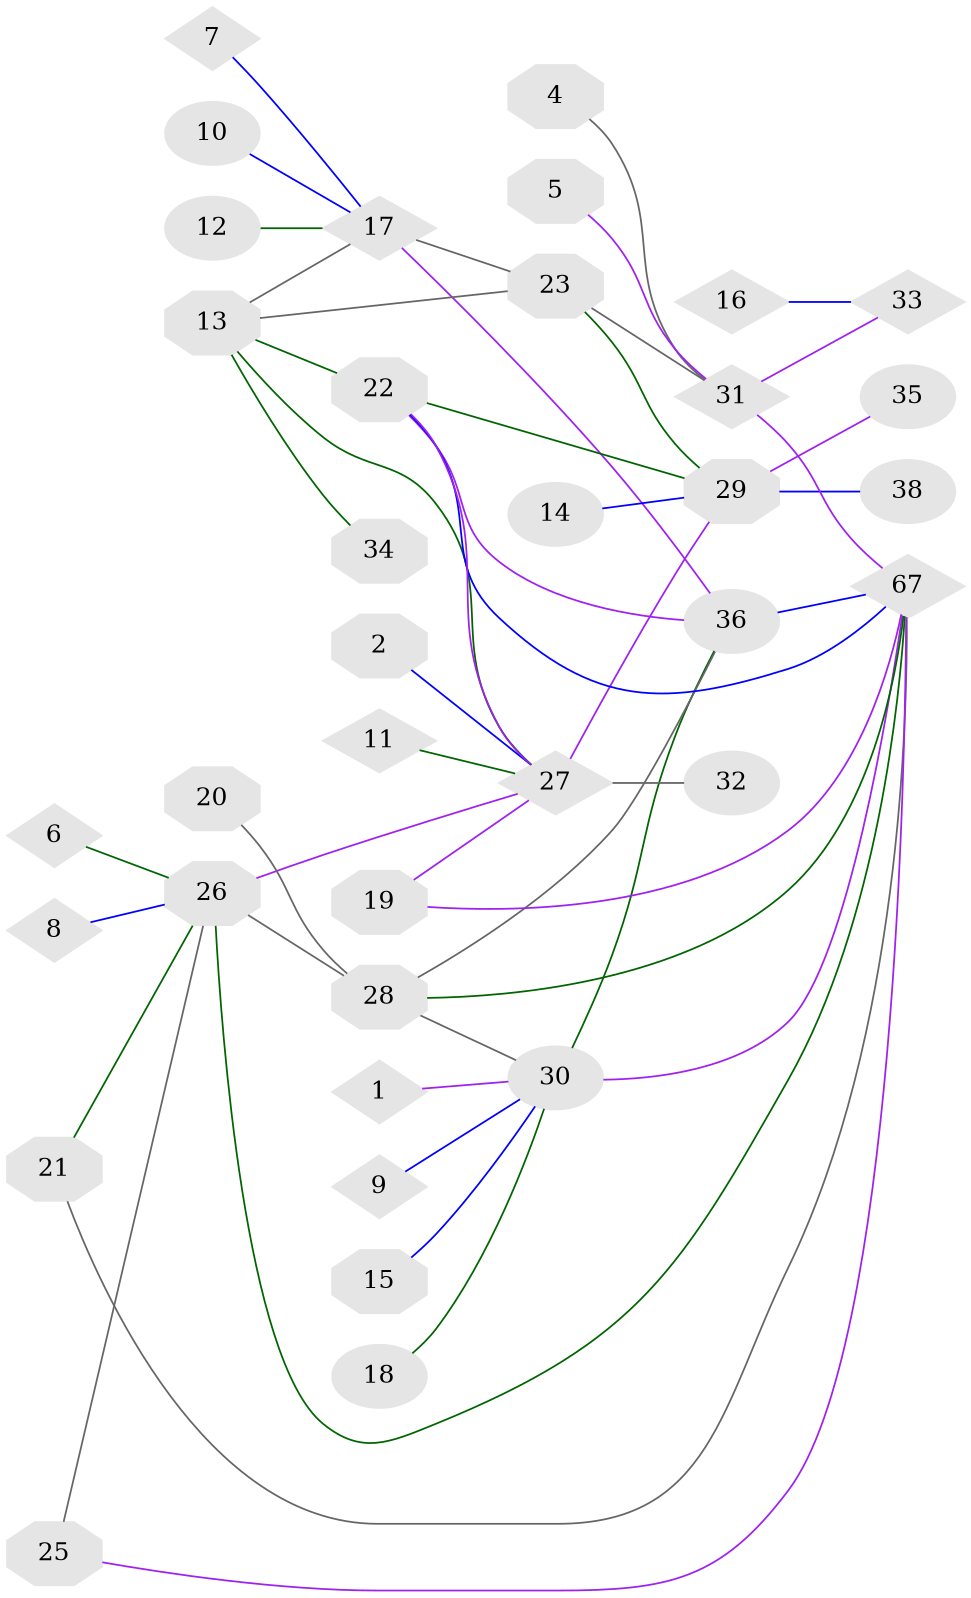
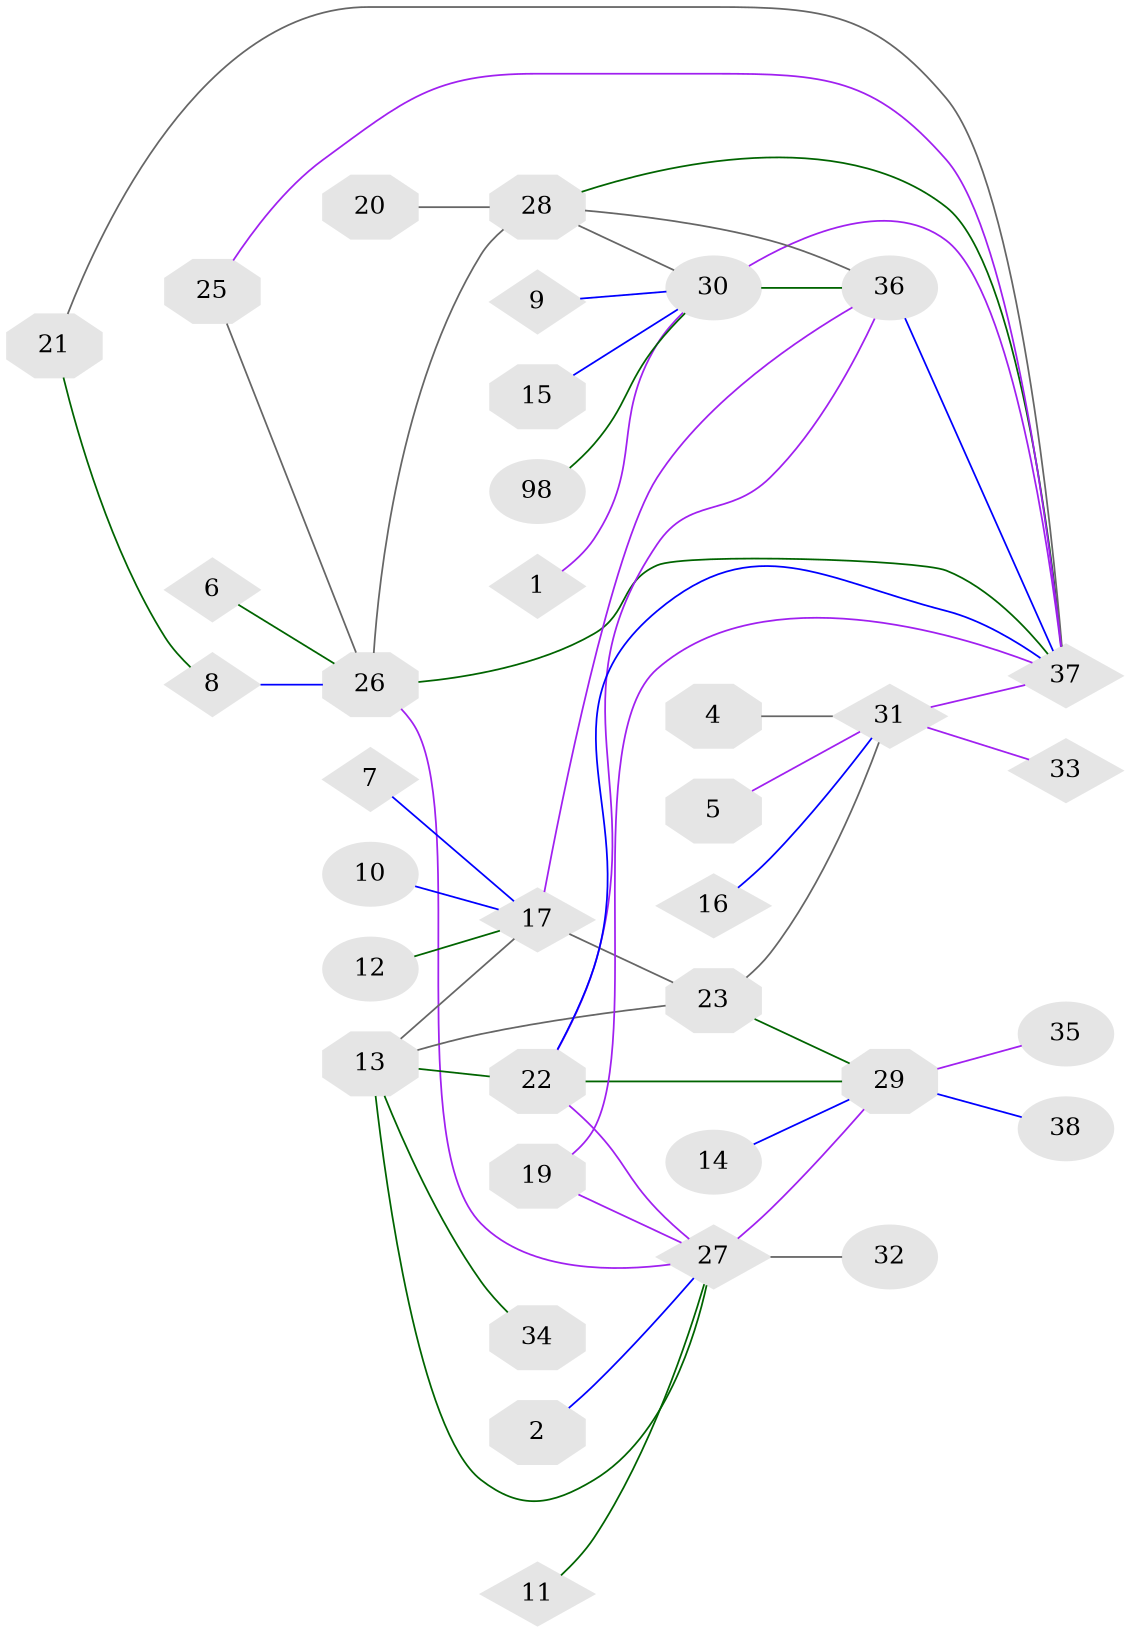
(820, 302) -> (809, 816)
(908, 586) -> (1066, 676)
(133, 1032) -> (112, 530)
(379, 1376) -> (537, 492)
